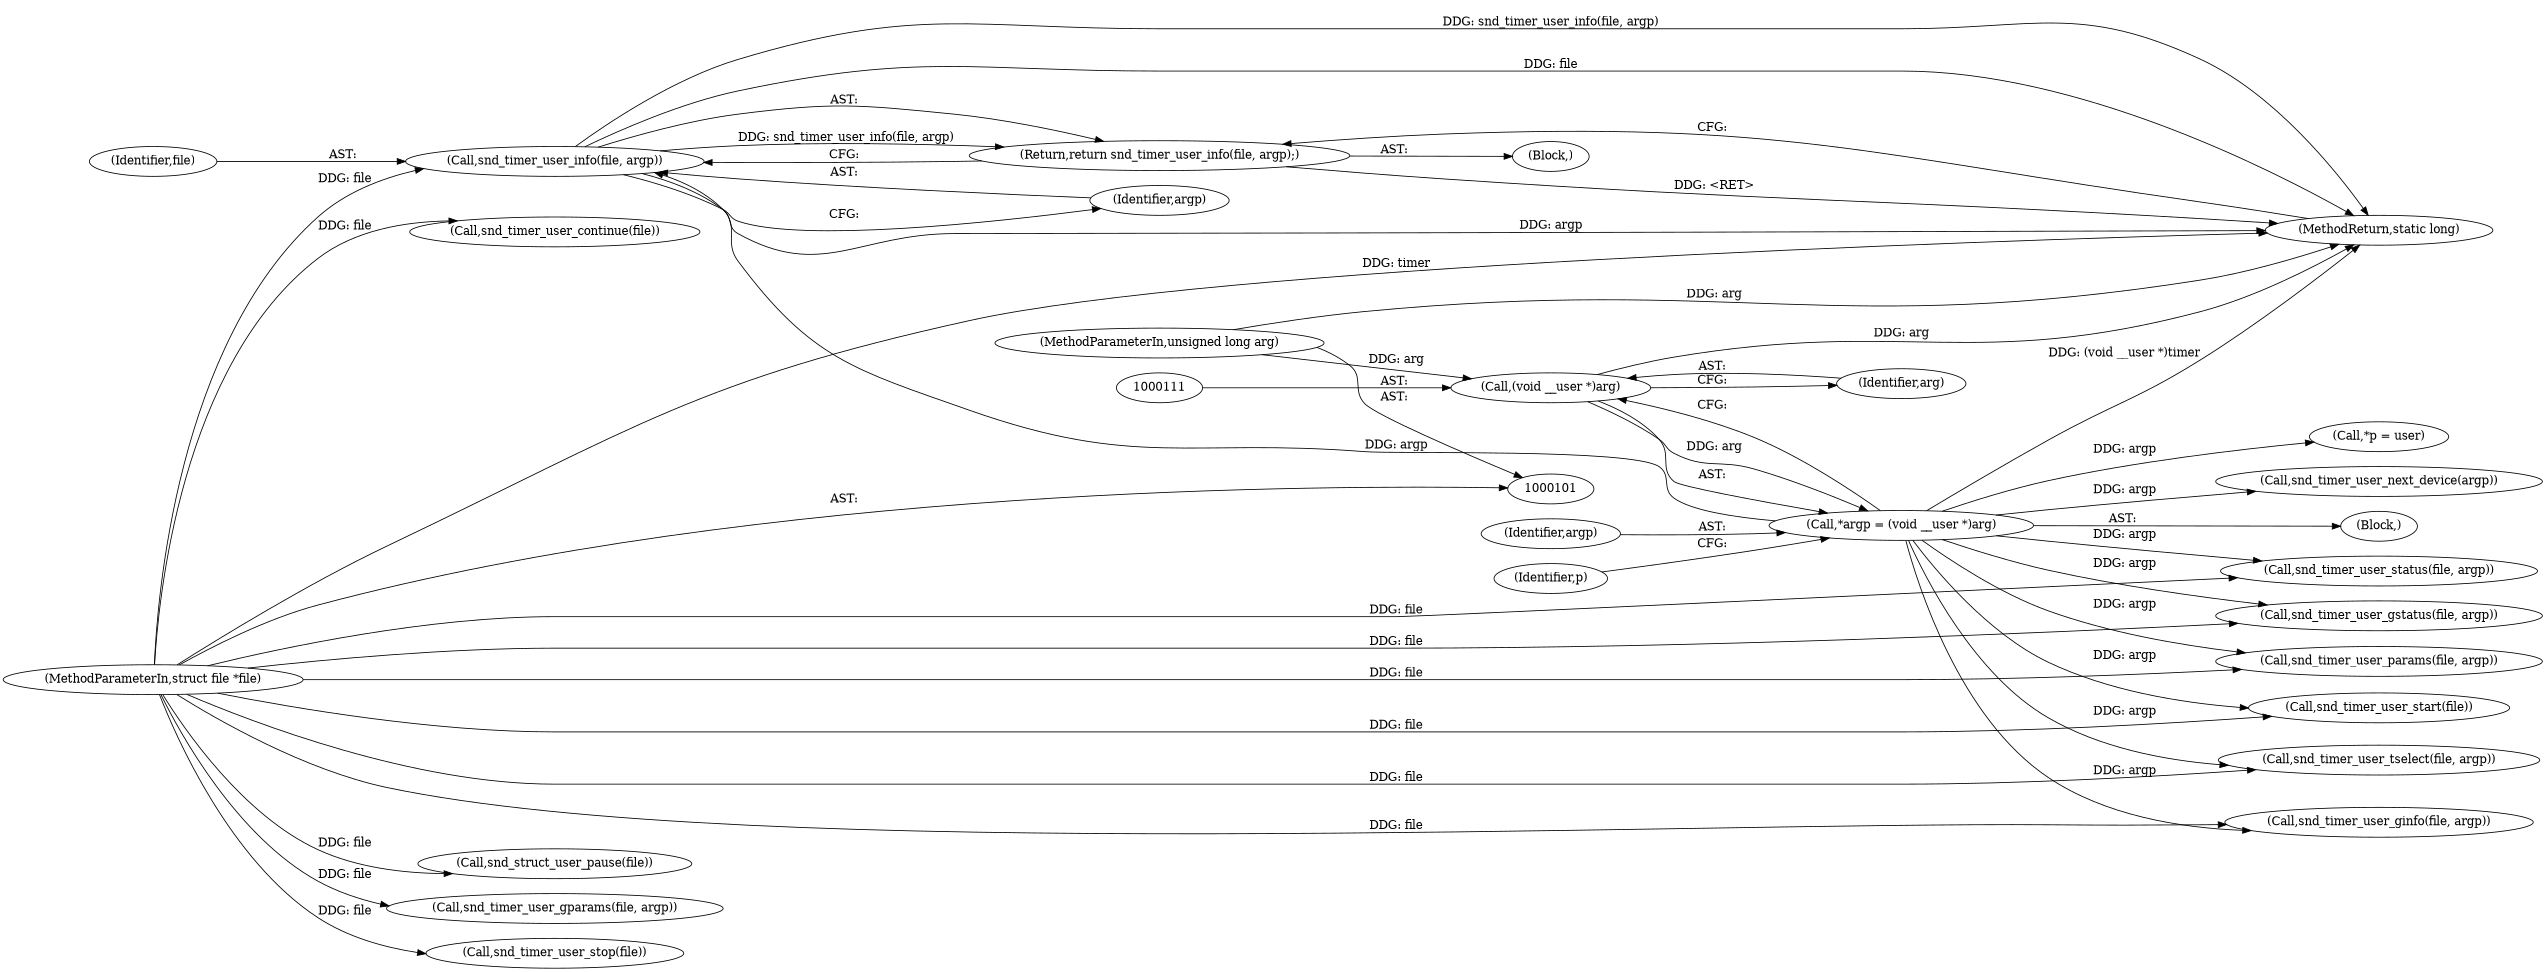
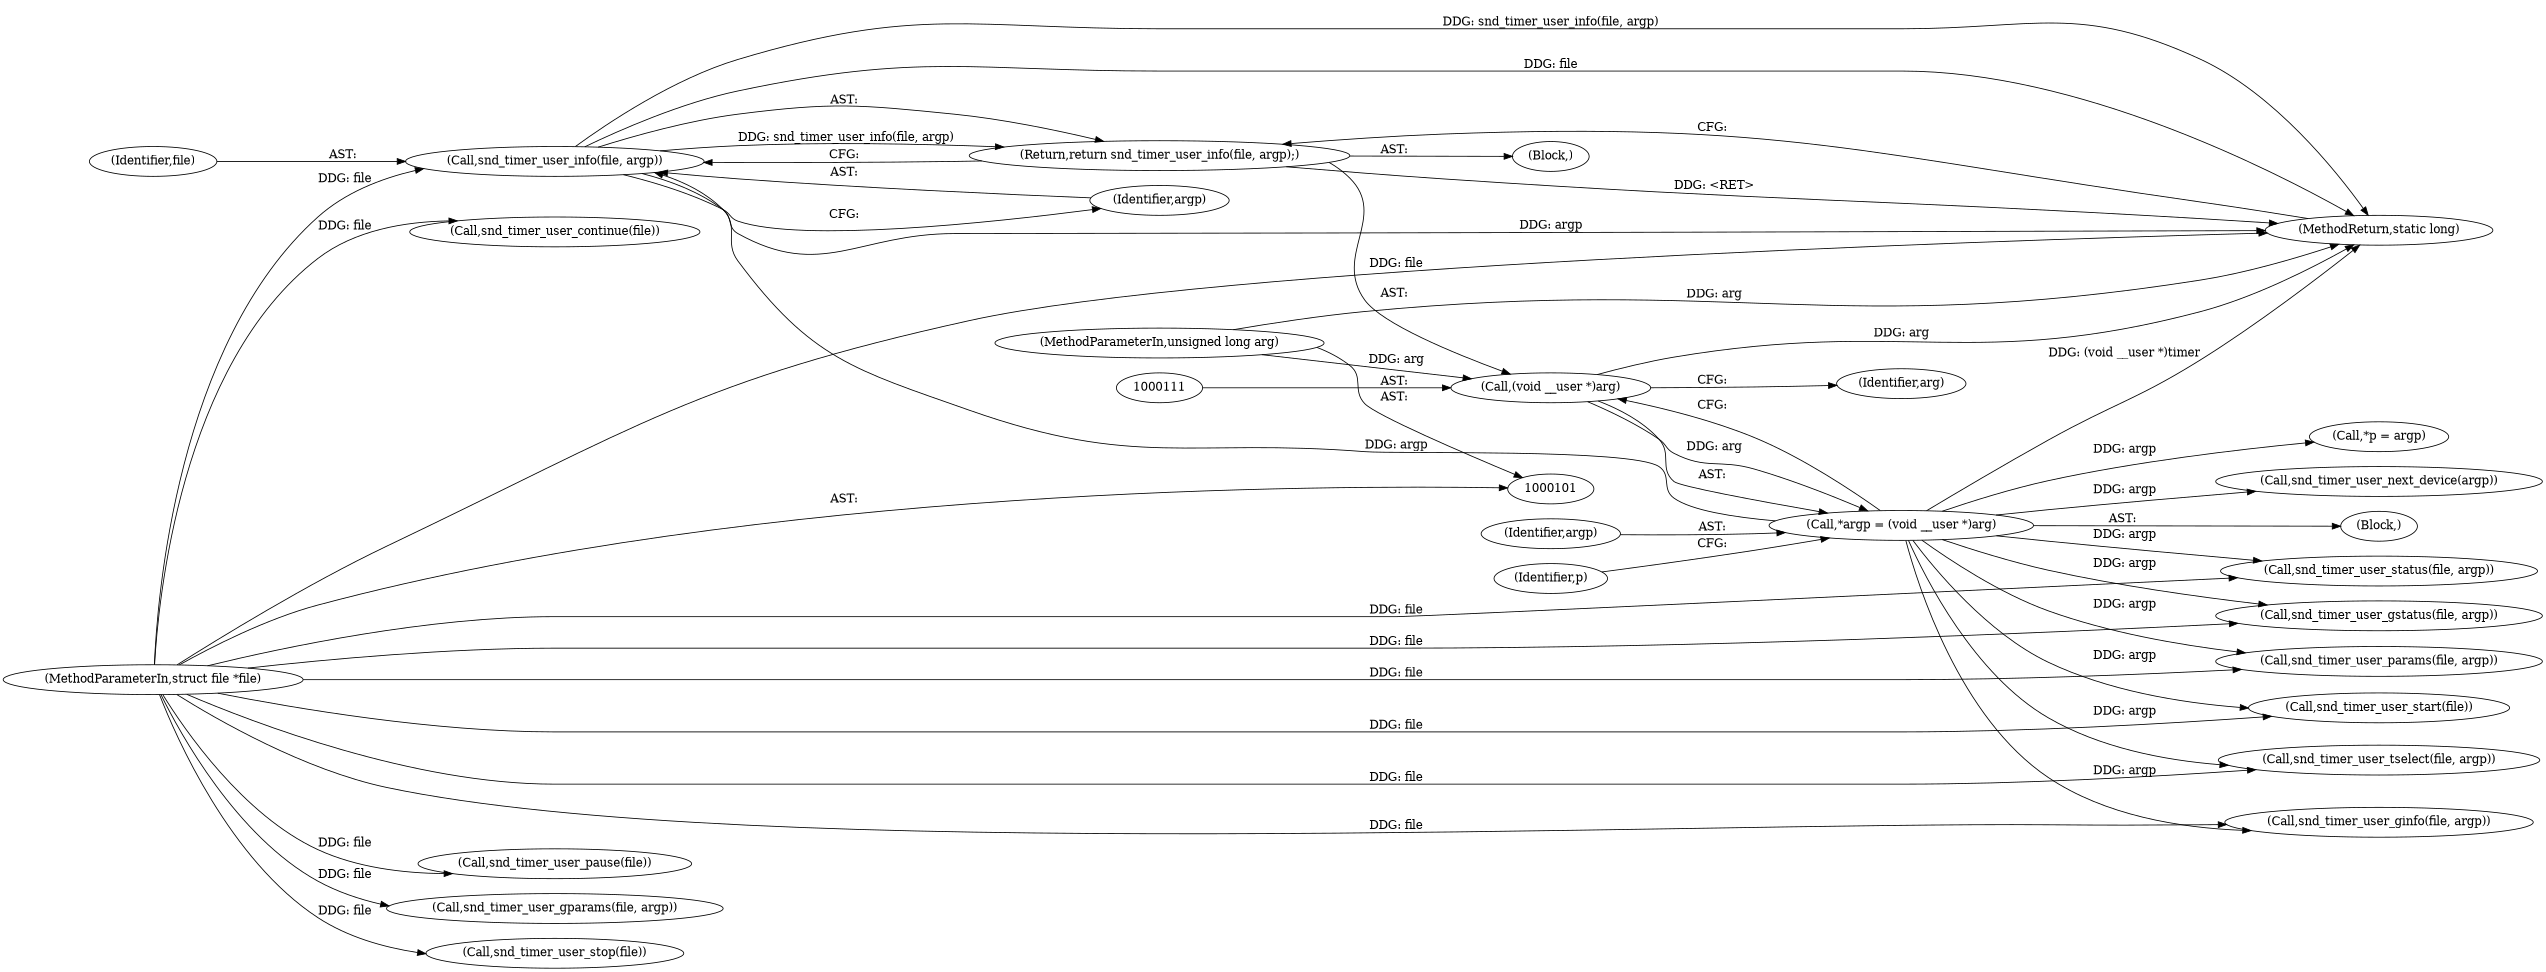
(1396, 264) -> (1396, 264)
(1739, 373) -> (1365, 300)
(2379, 437) -> (2379, 437)
(555, 864) -> (555, 864)
